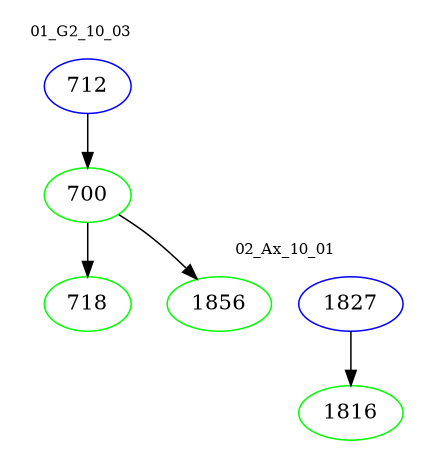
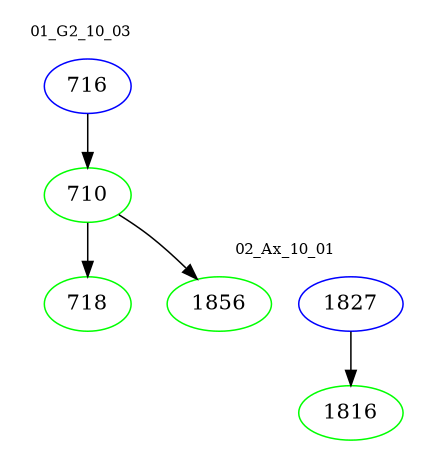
(88, 86) -> (88, 86)
(88, 195) -> (88, 195)
